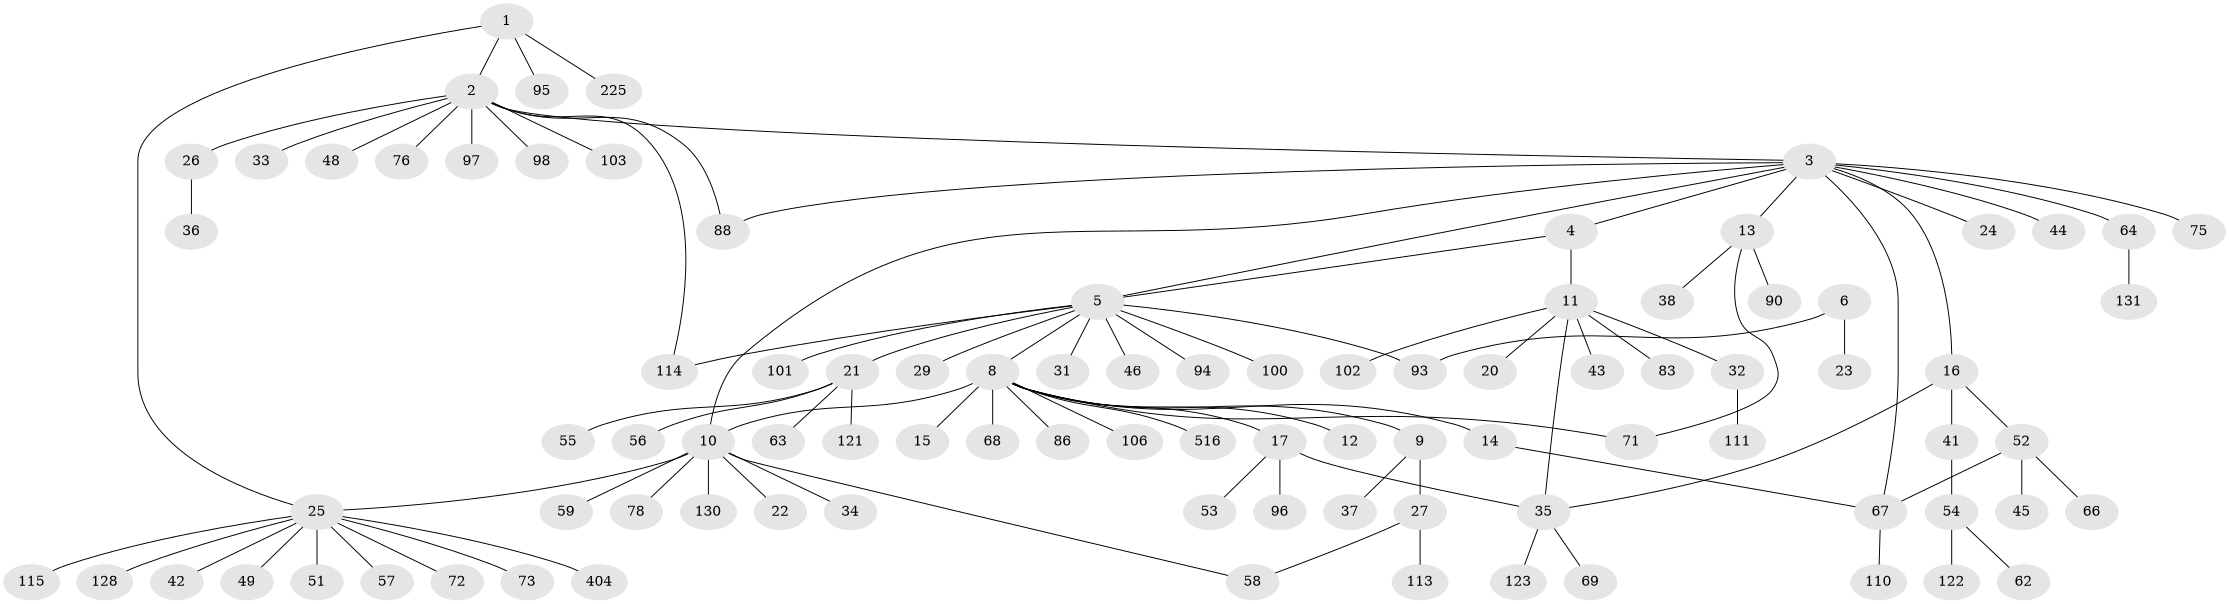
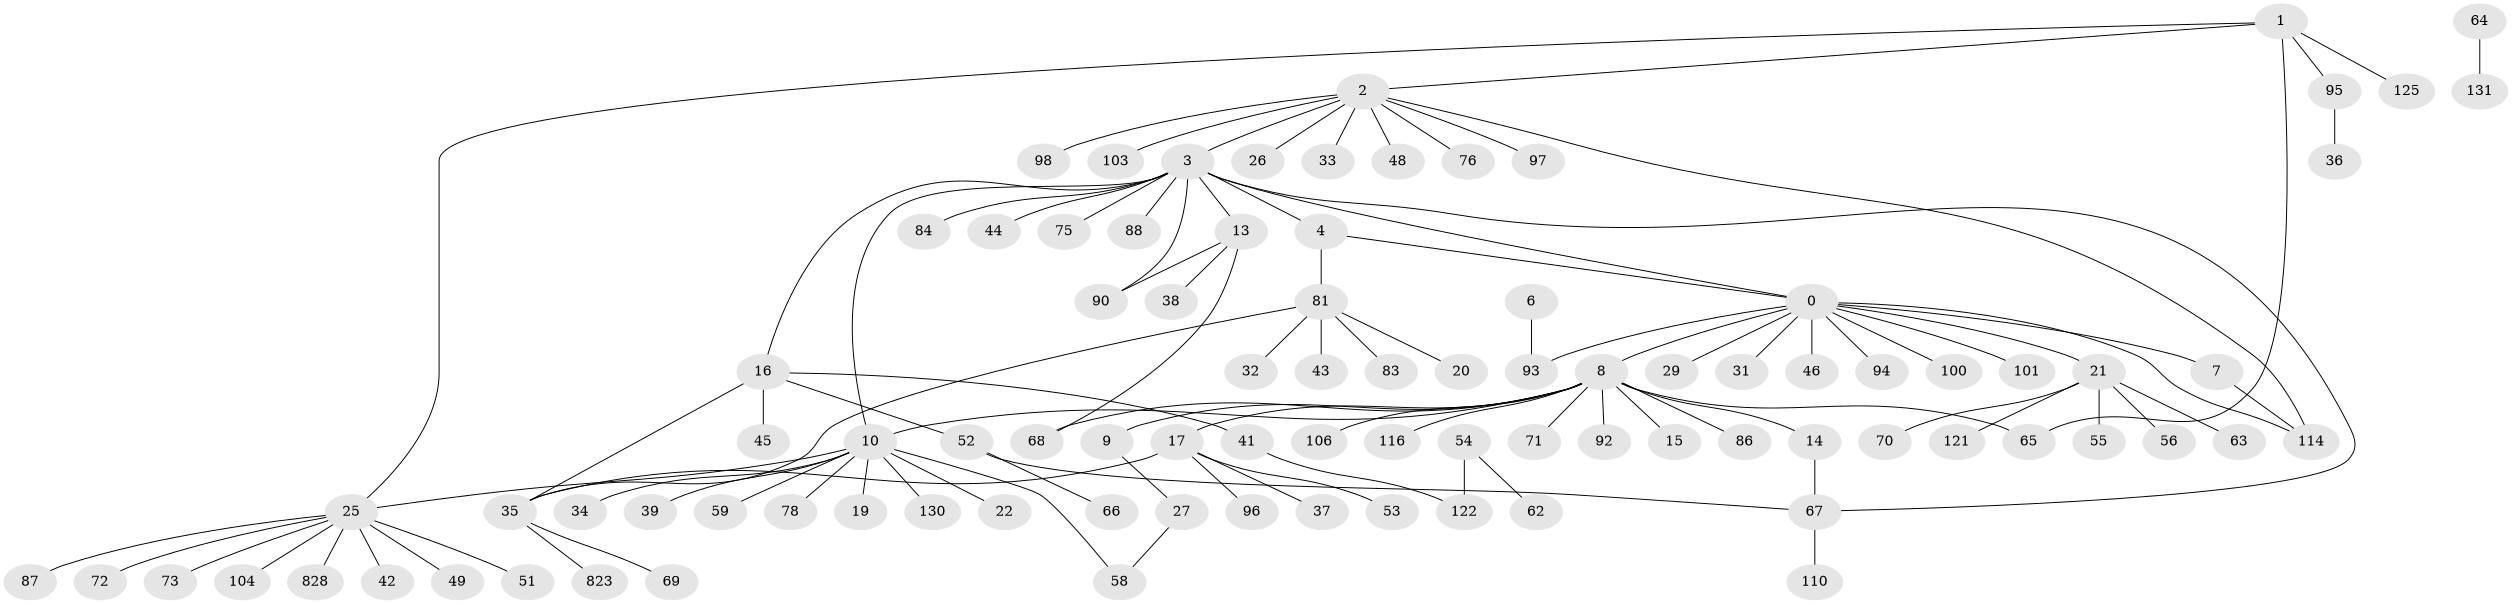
(614, 92) -> (2407, 92)
(669, 135) -> none
(1974, 185) -> (1172, 245)
(191, 197) -> (2335, 127)
(1989, 232) -> (924, 232)
(1098, 302) -> (1812, 302)
(1571, 302) -> (1321, 302)
(1348, 372) -> none
(1845, 372) -> none
none -> (2217, 372)
(1778, 375) -> (1168, 359)
(1208, 442) -> (1392, 442)
(1350, 442) -> (1605, 442)
(1738, 442) -> none
none -> (1885, 442)
none -> (2029, 442)
(1952, 470) -> (1355, 477)
(1390, 472) -> (1250, 477)
(2022, 477) -> (763, 407)
none -> (650, 512)
none -> (861, 512)
(32, 582) -> none
(105, 582) -> (315, 582)
(387, 582) -> (30, 582)
(599, 582) -> (242, 582)
(1420, 582) -> none
(1518, 582) -> (600, 582)
